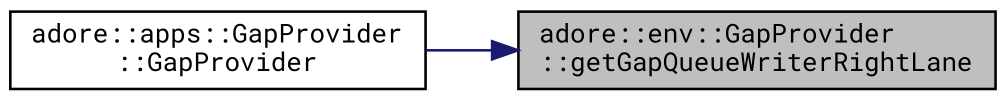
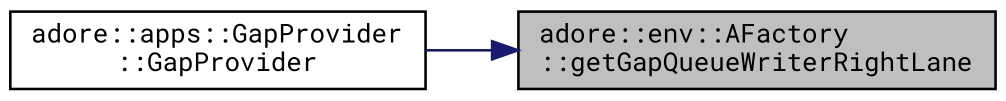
(757, 50) -> (757, 50)
